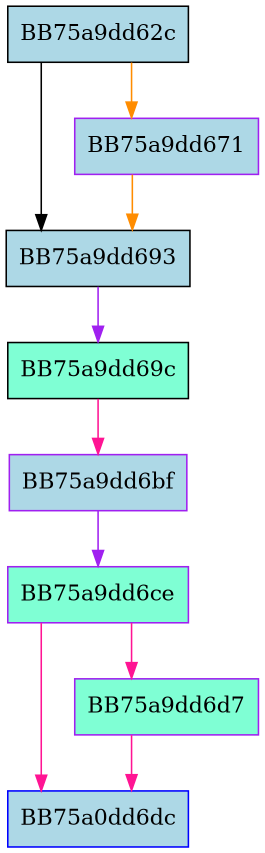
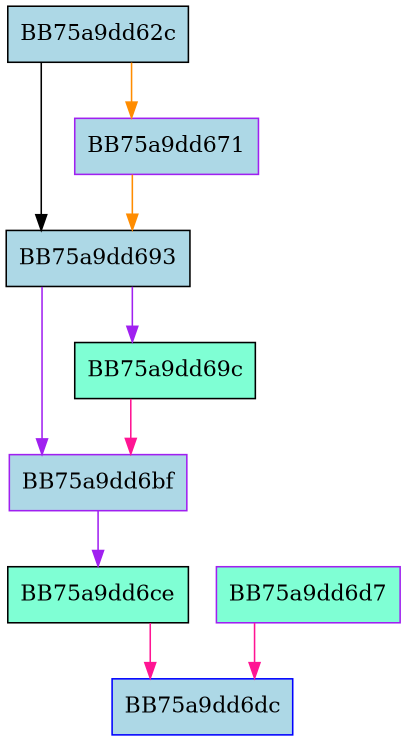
none -> (42, 363)
(98, 595) -> (98, 595)
(132, 643) -> none
(98, 819) -> (202, 707)
